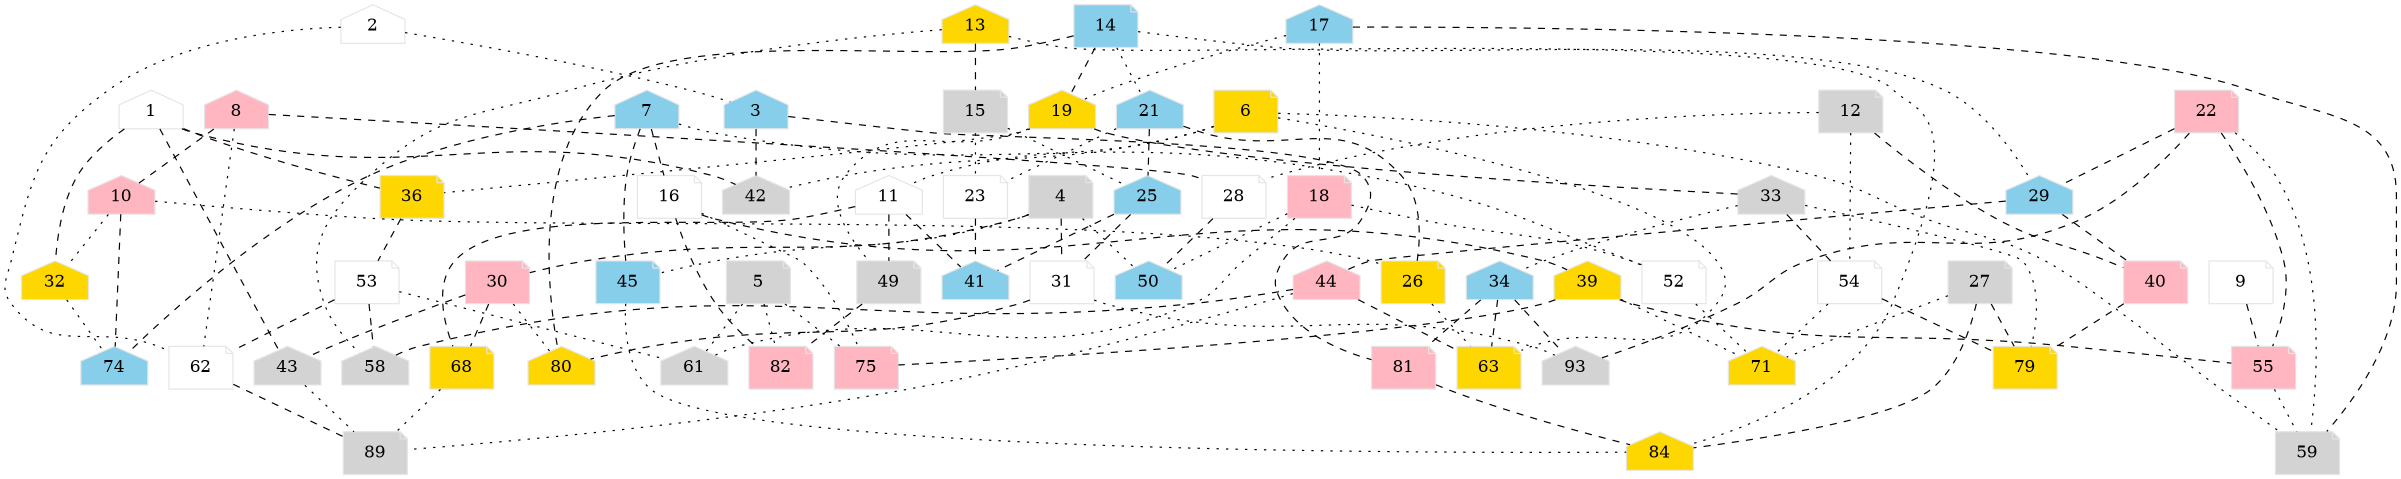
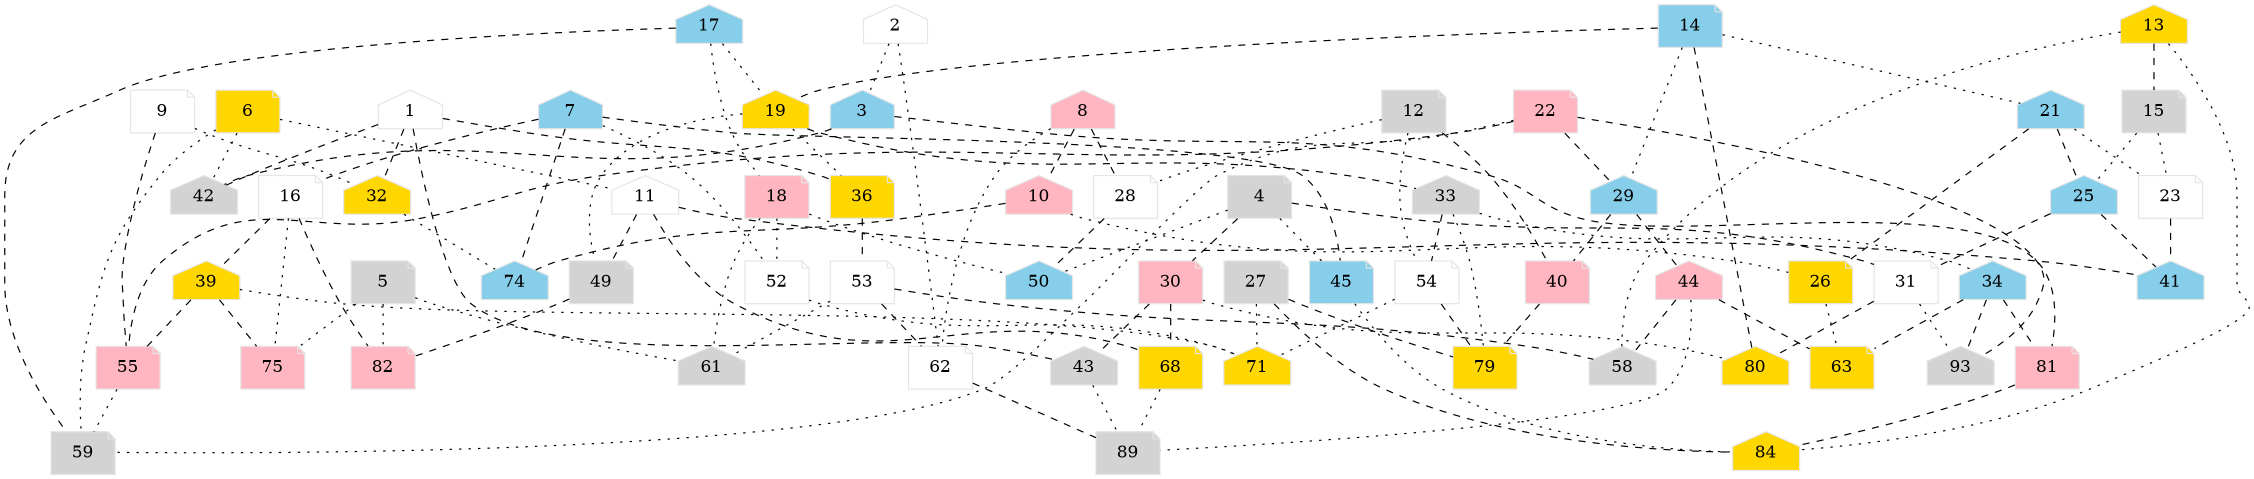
(1628, 206) -> none
(88, 240) -> (275, 156)
